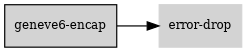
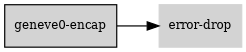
(61, 26) -> (61, 26)
